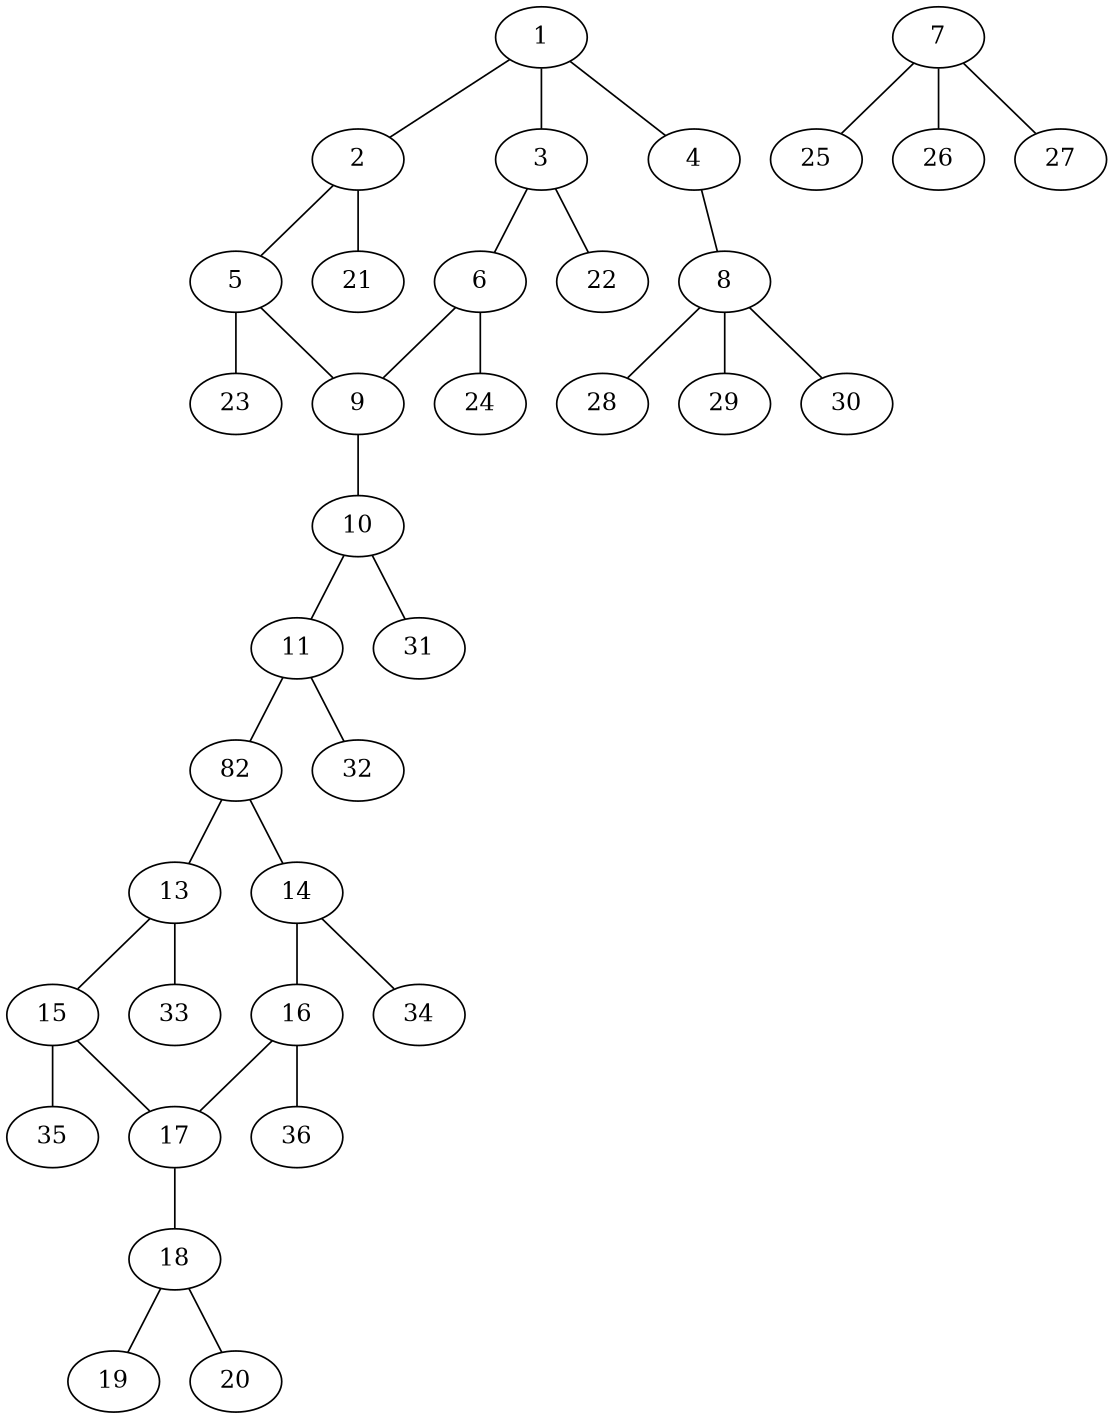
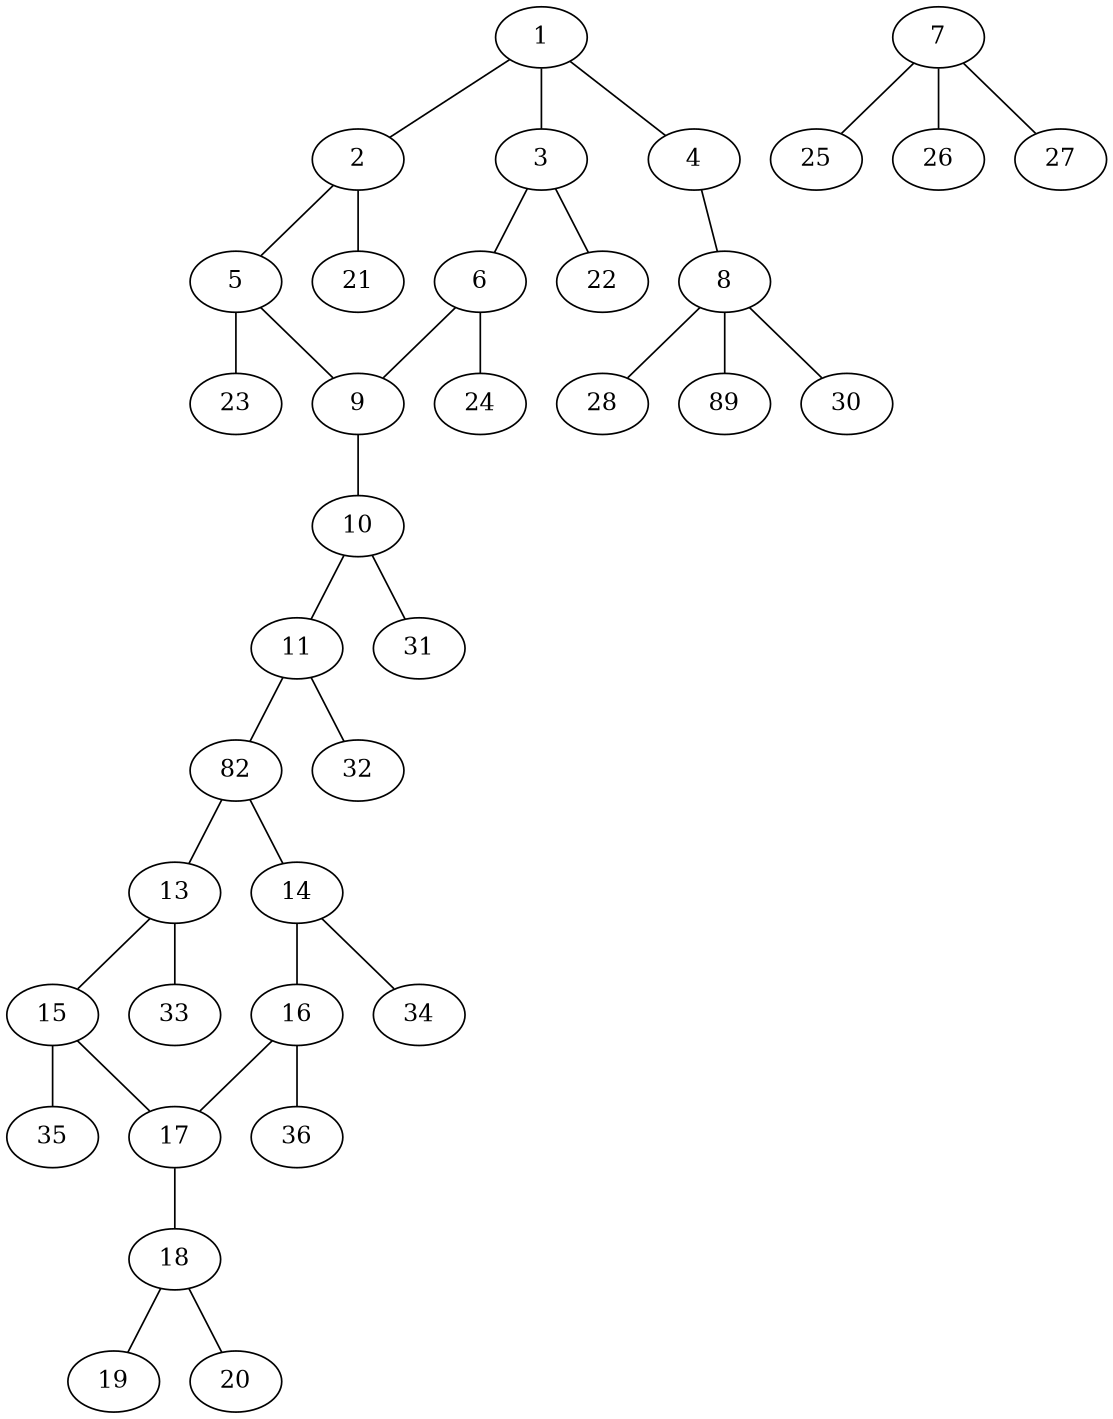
(725, 404) -> (725, 404)
